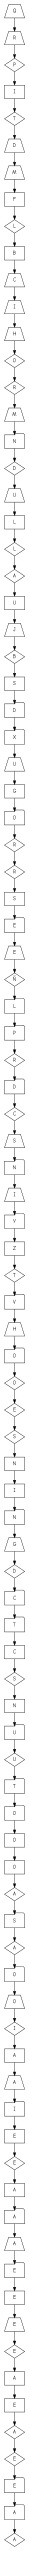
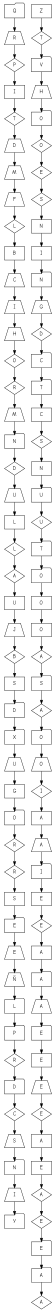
(15, 11) -> (15, 11)
(15, 200) -> (15, 200)
(15, 980) -> (15, 980)
(15, 1233) -> none
